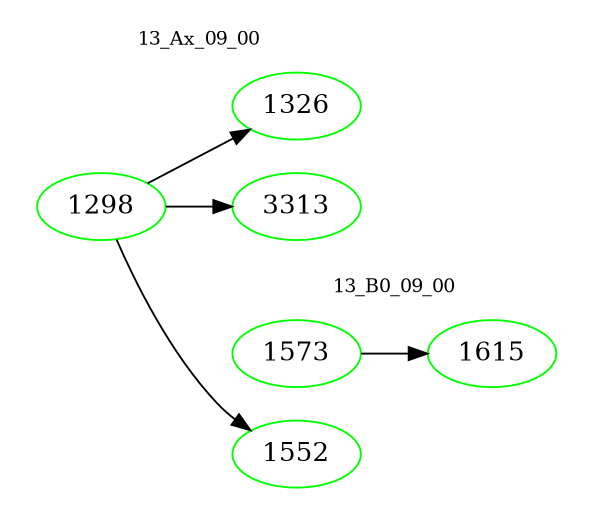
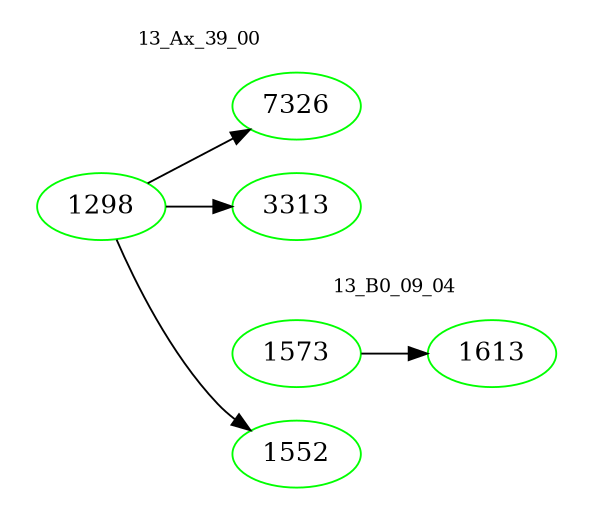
(199, 40) -> (199, 40)
(297, 106) -> (297, 106)
(394, 288) -> (394, 288)
(492, 354) -> (492, 354)
